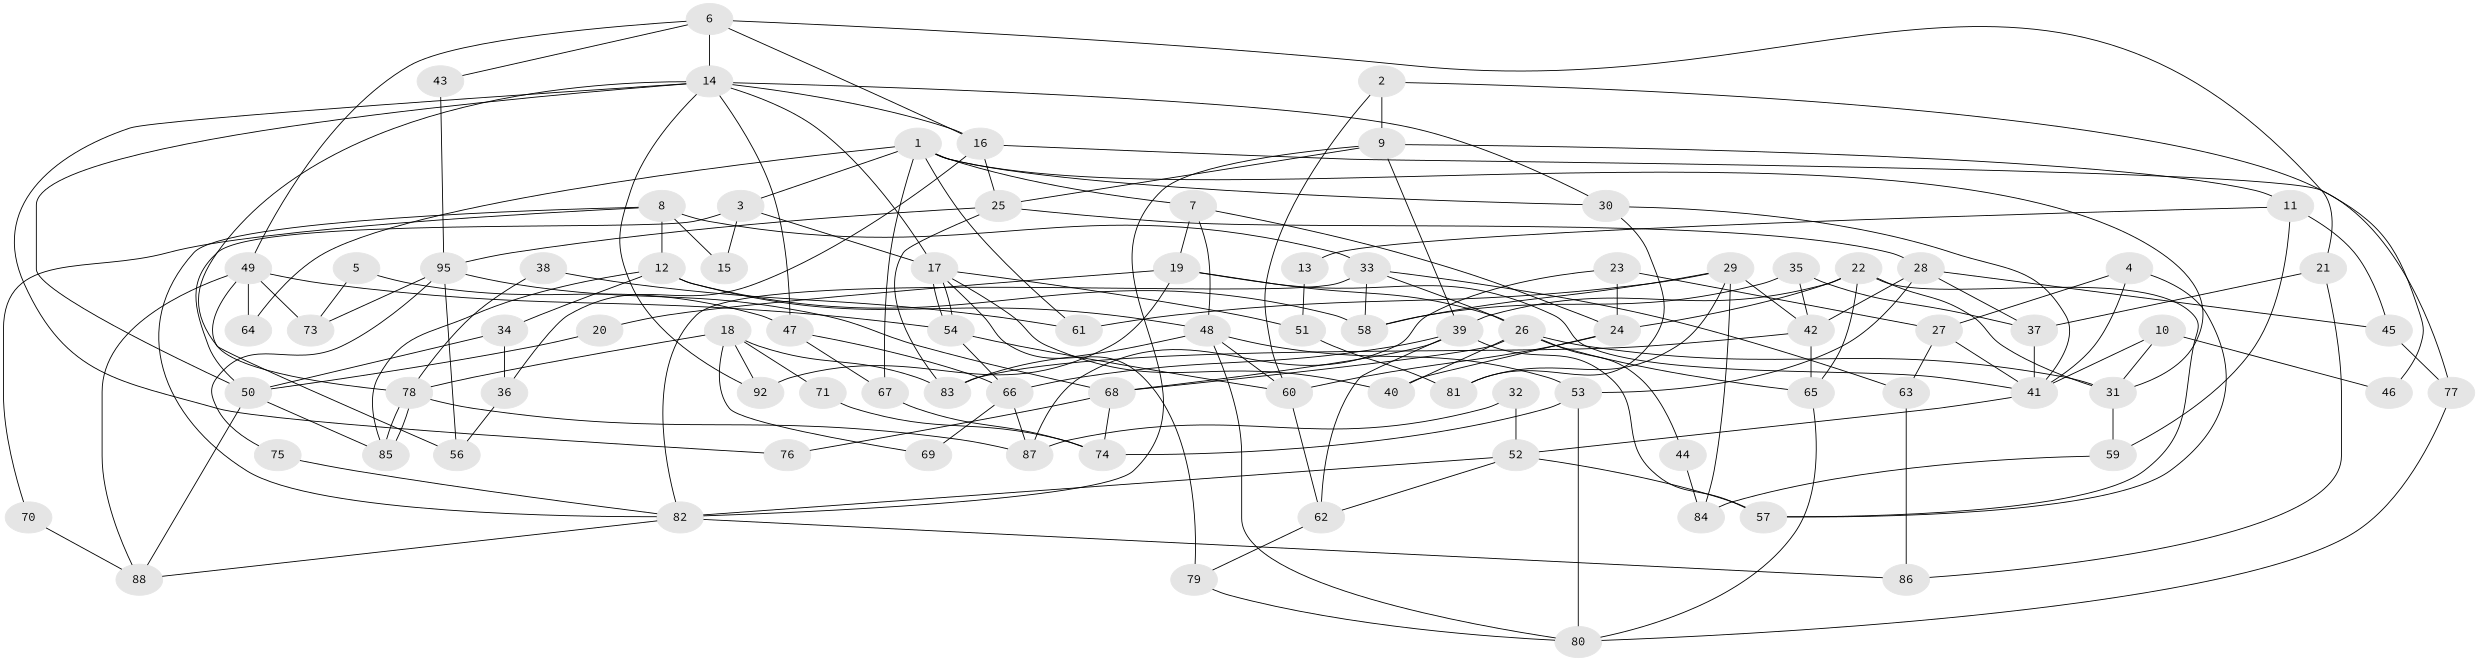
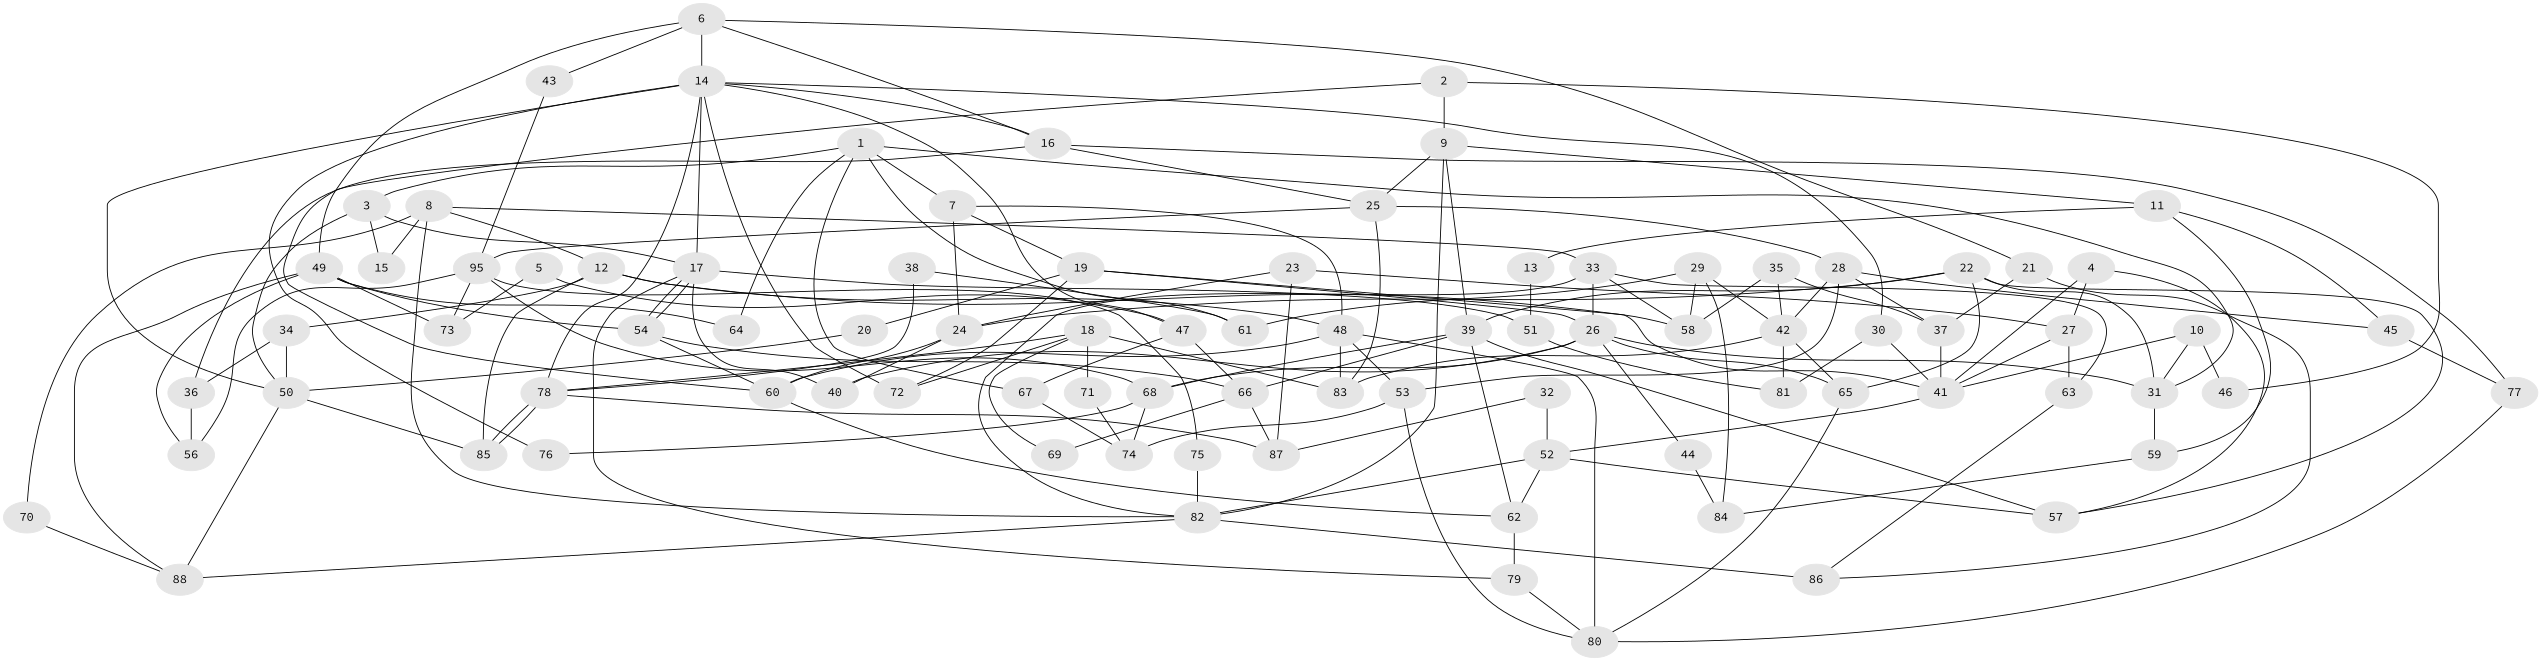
(1258, 192) -> none
(1586, 369) -> (1783, 362)
(761, 393) -> (897, 393)
